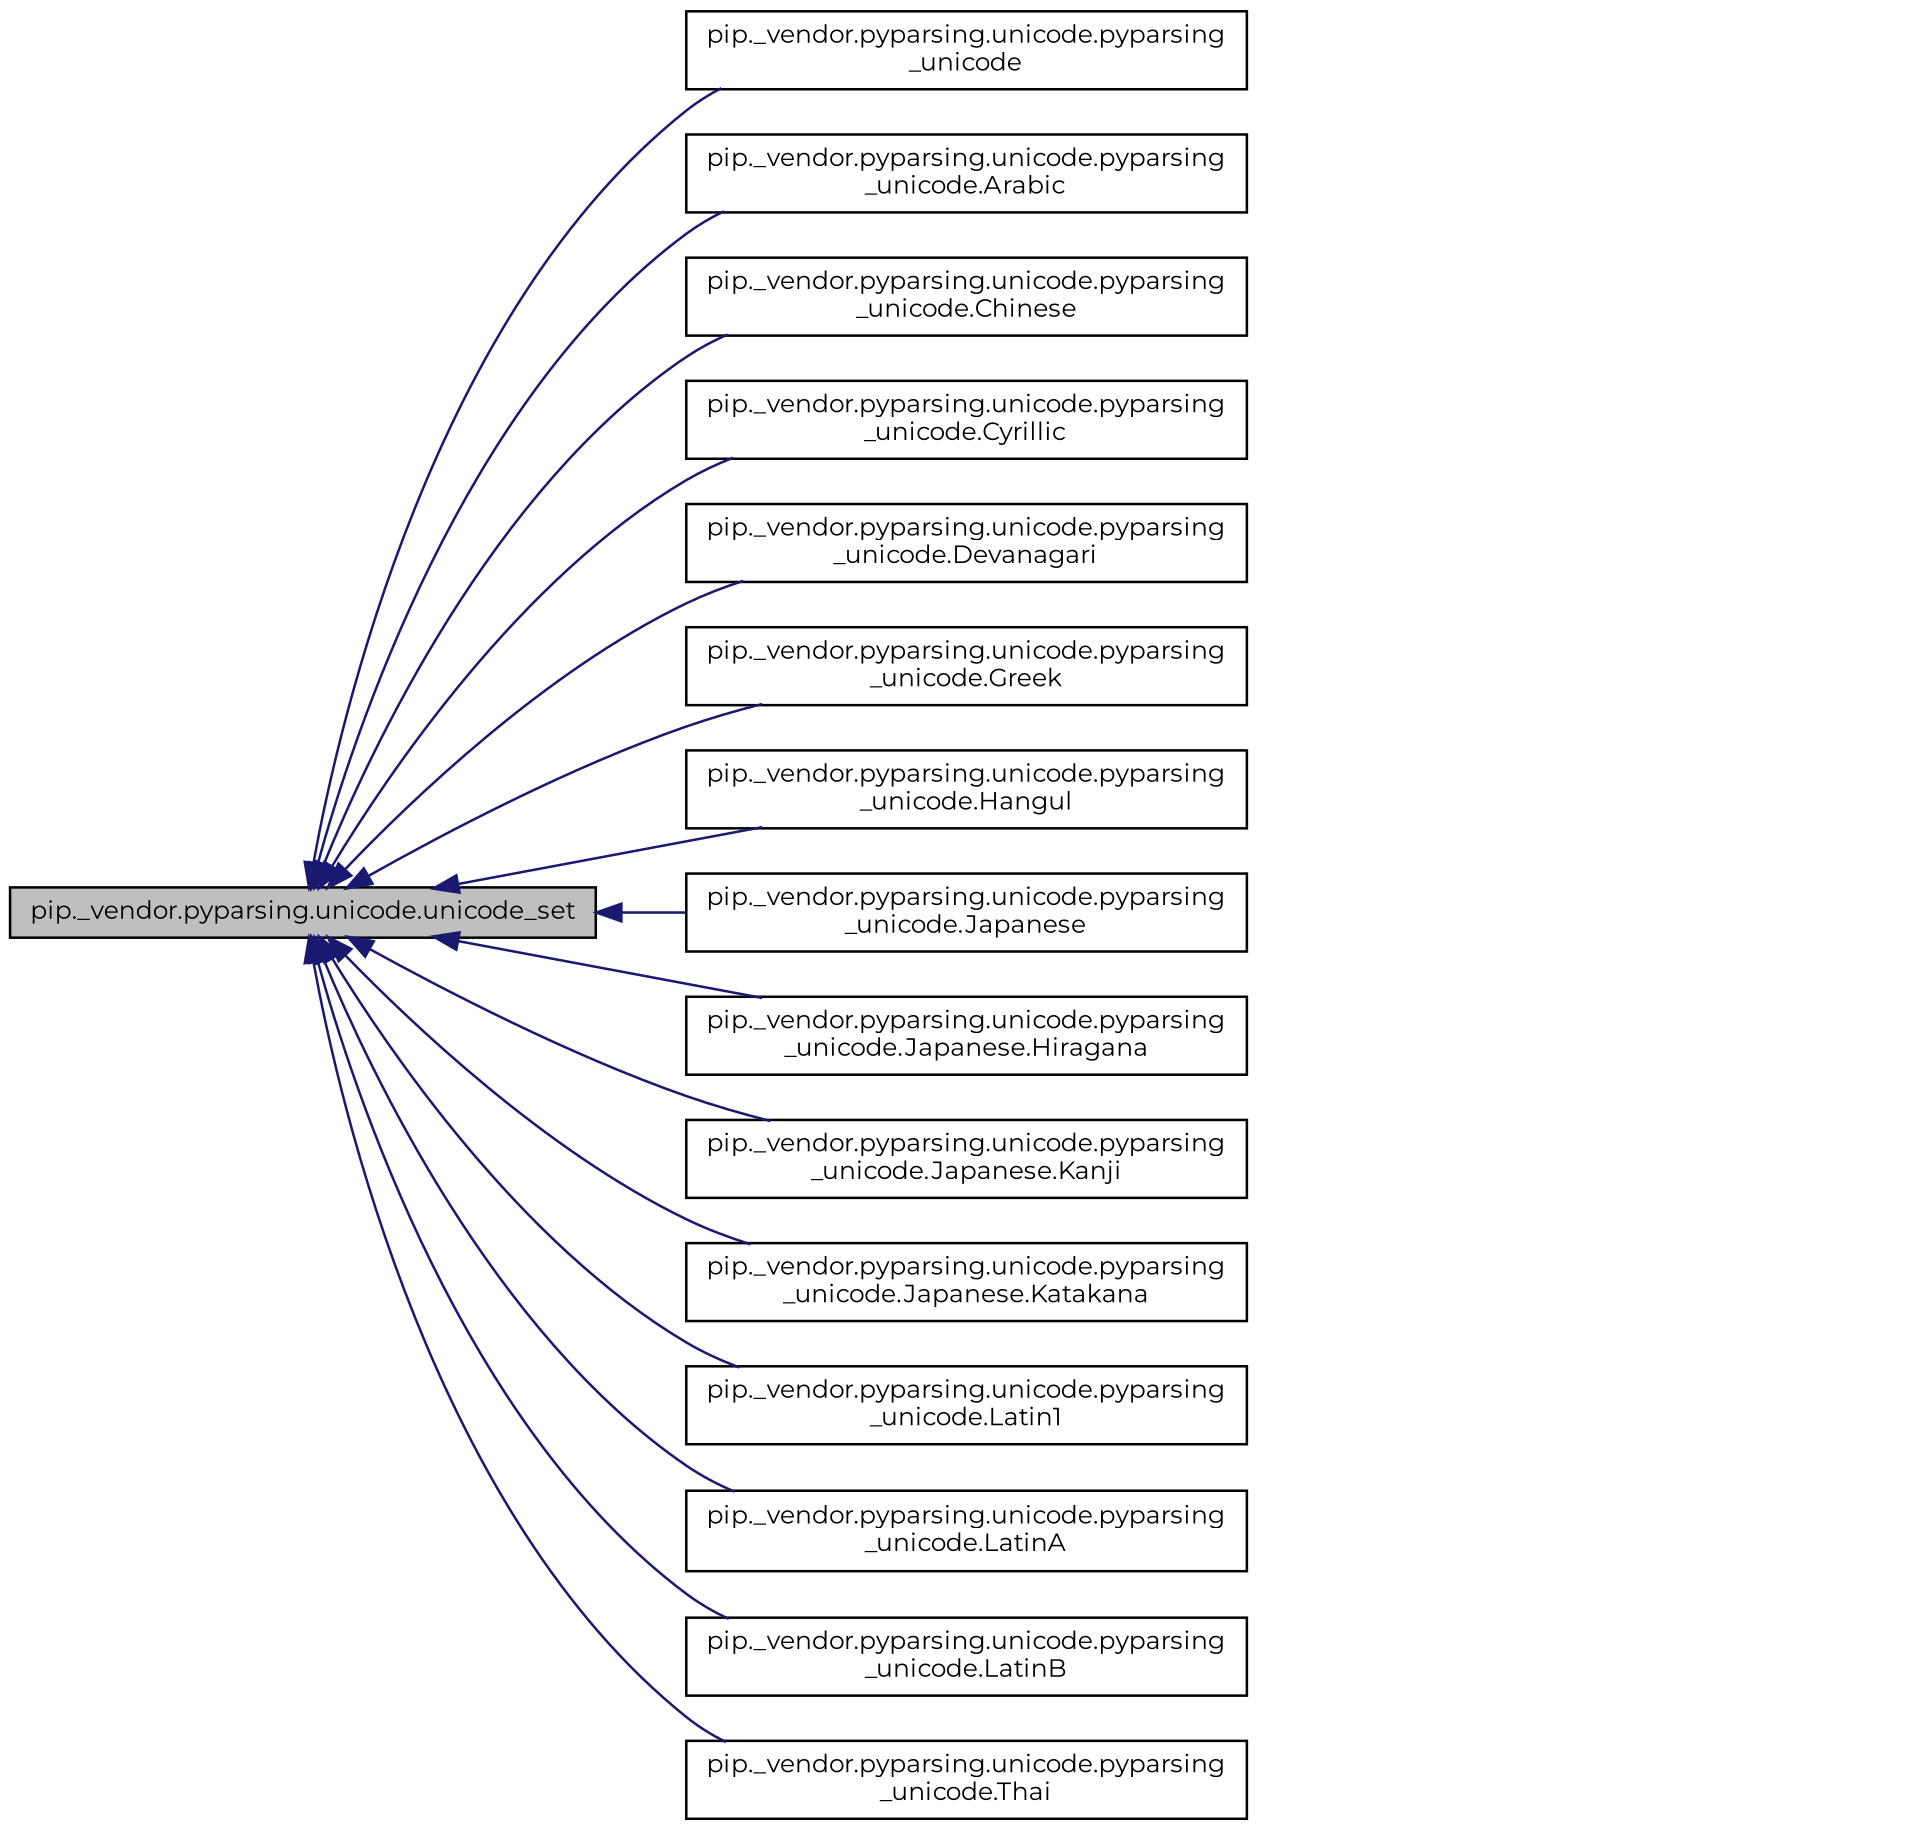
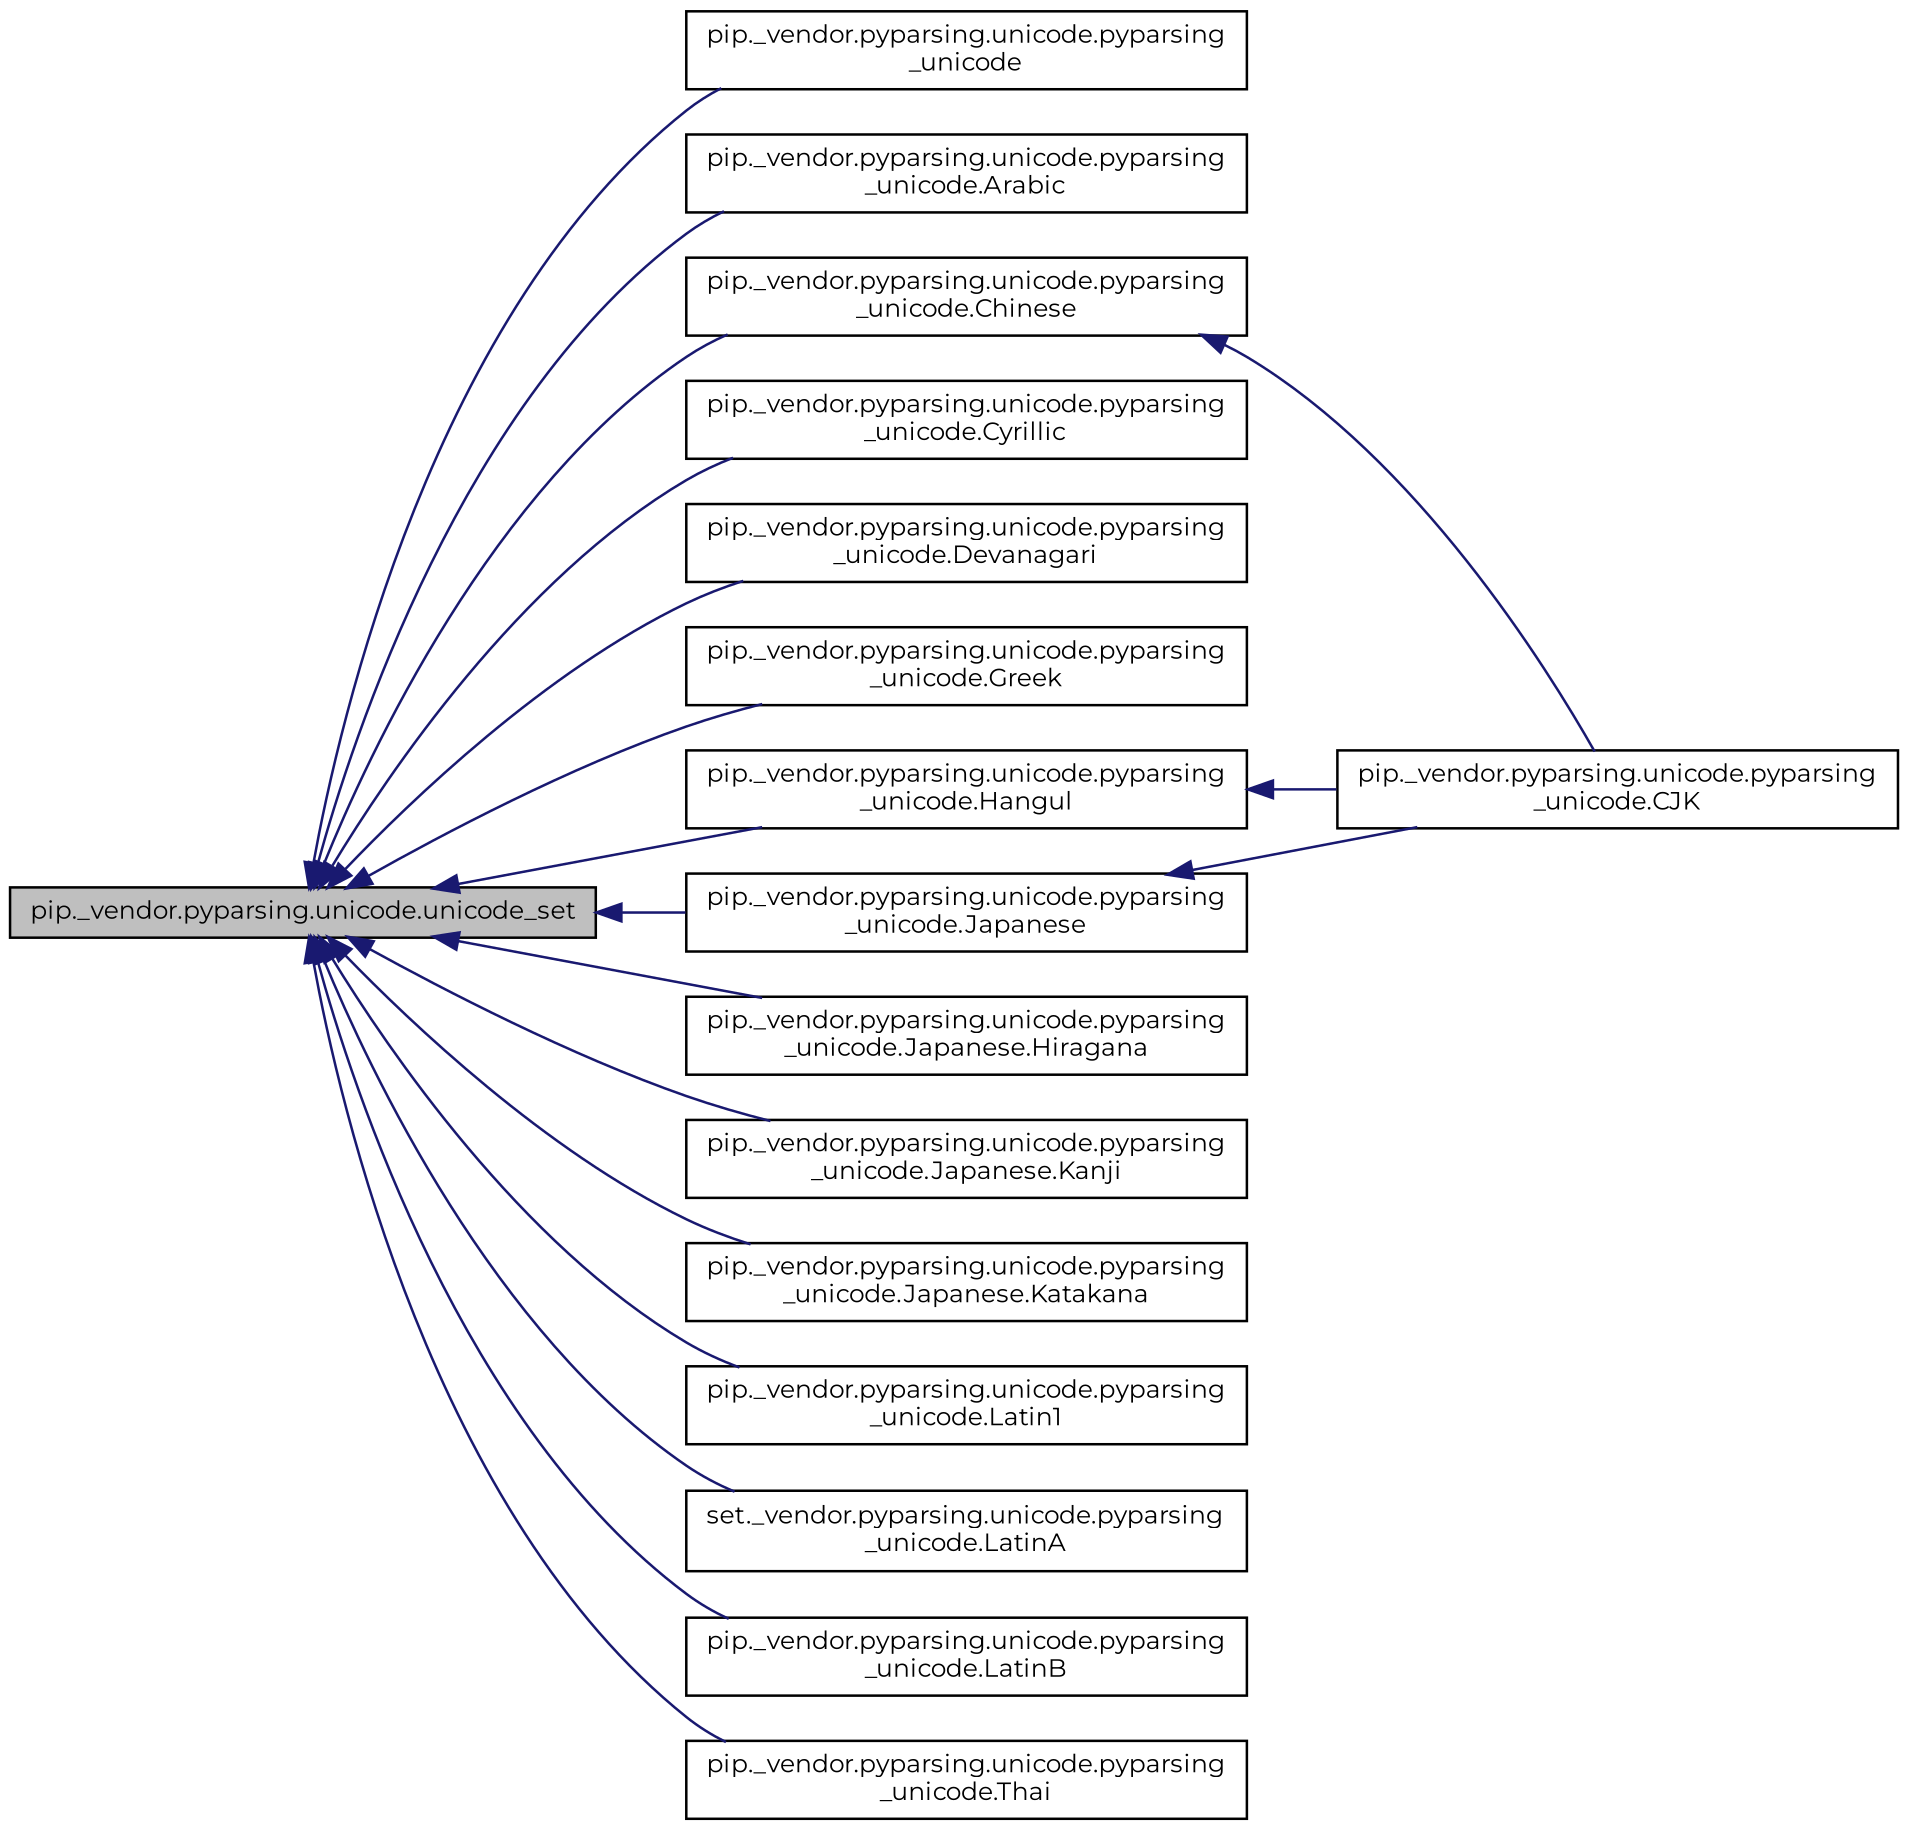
none -> (1618, 789)
(967, 1531) -> (967, 1531)
